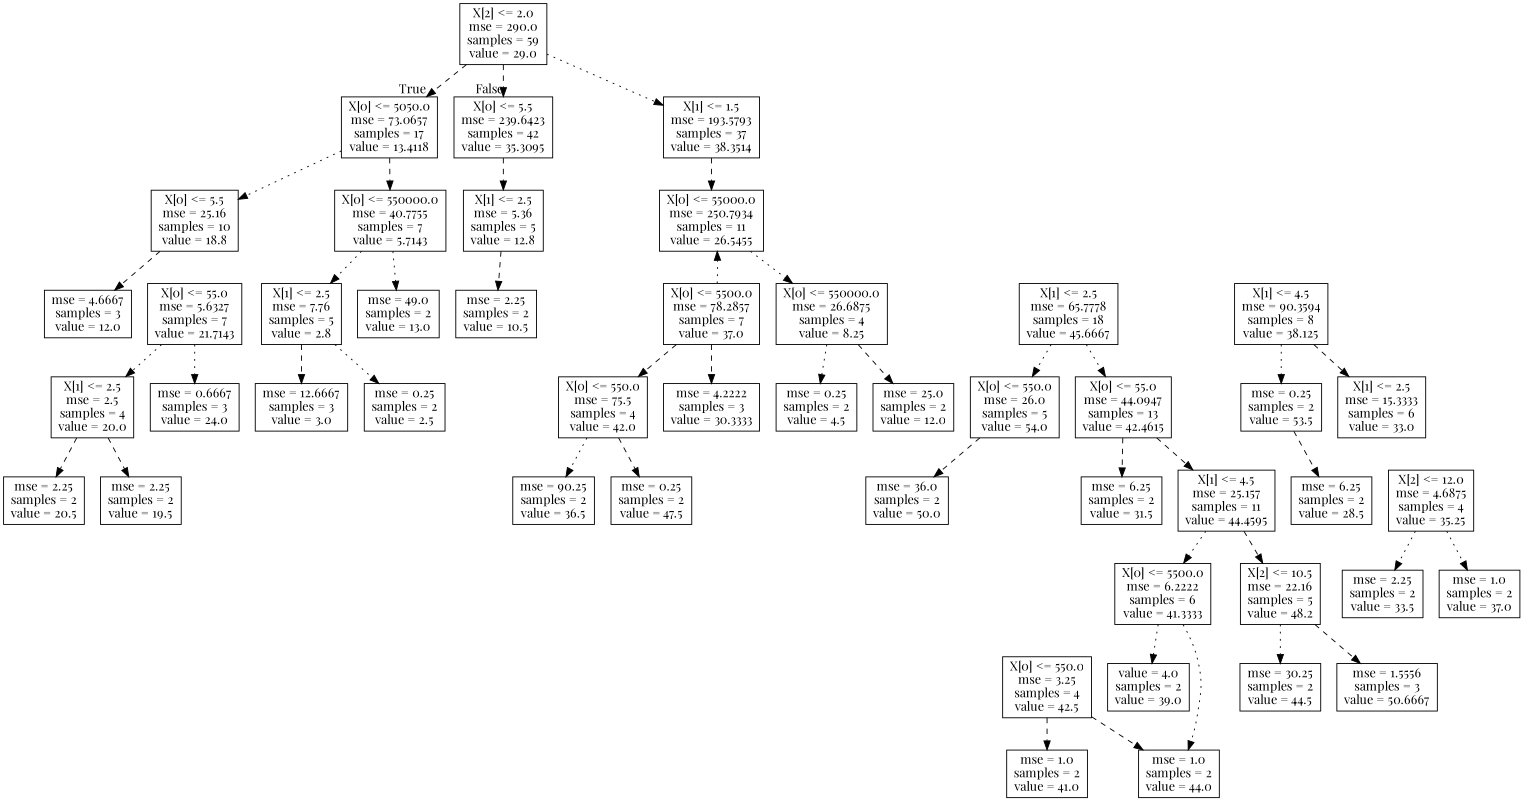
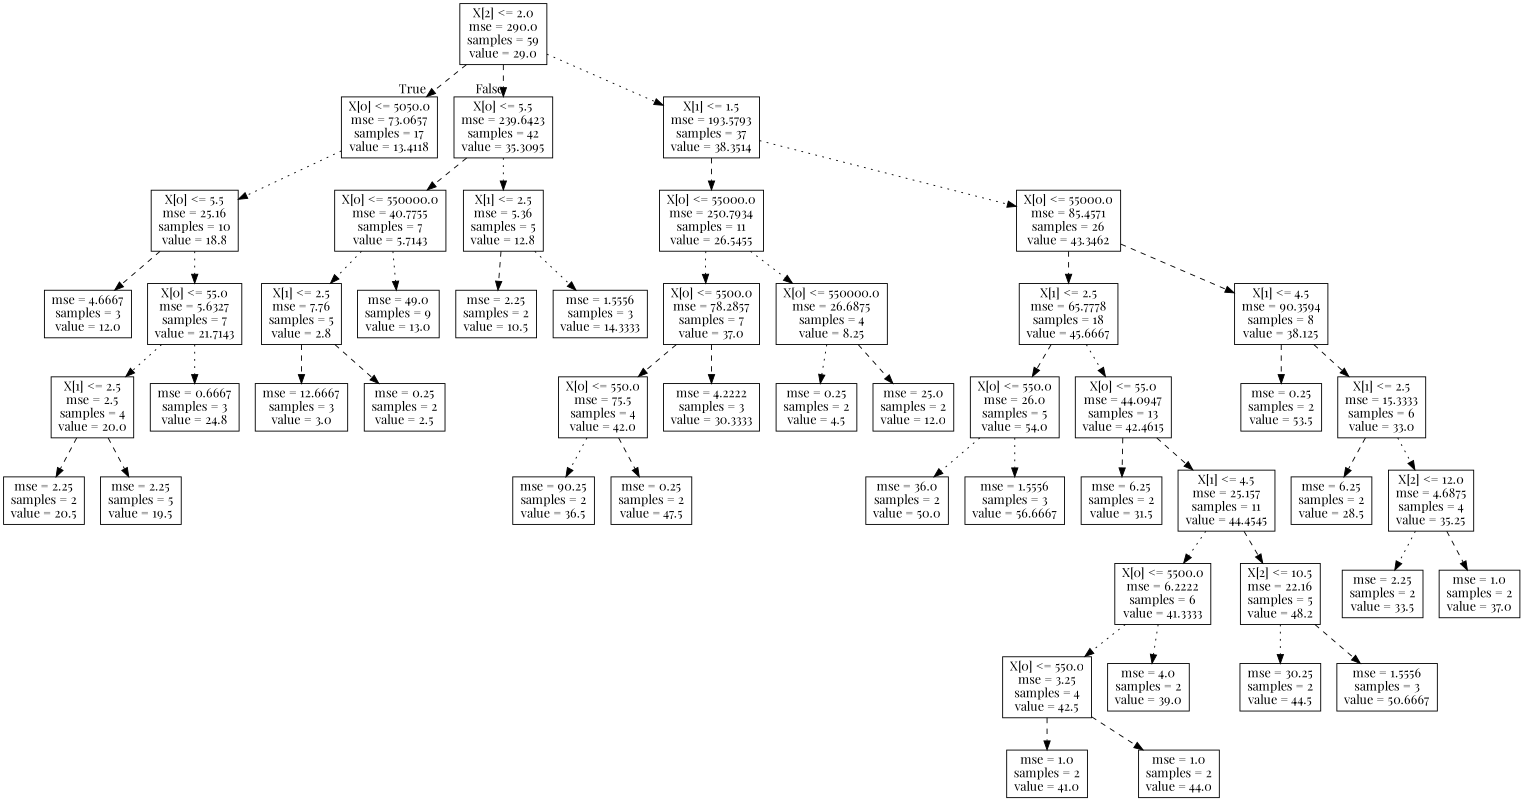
(390, 169) -> (451, 171)
(503, 169) -> (503, 169)
none -> (1069, 221)
none -> (195, 263)
(718, 272) -> (705, 263)
(398, 314) -> (398, 314)
none -> (600, 314)
(1044, 357) -> (1044, 357)
(1281, 359) -> (1281, 359)
(354, 361) -> (354, 361)
(195, 407) -> (195, 407)
(1304, 450) -> (1357, 453)
none -> (1404, 450)
(960, 454) -> (960, 454)
(141, 501) -> (141, 501)
none -> (1015, 501)
(1227, 501) -> (1227, 501)
(1455, 547) -> (1455, 547)
(1201, 682) -> (1109, 638)
(1148, 687) -> (1148, 687)
